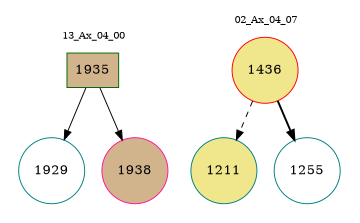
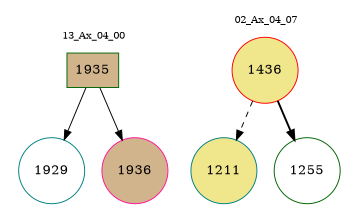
(135, 171) -> (135, 171)
(307, 171) -> (307, 171)
